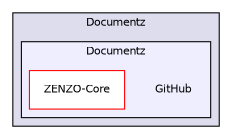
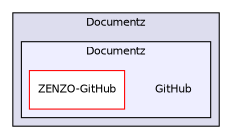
(77, 90) -> (77, 90)
